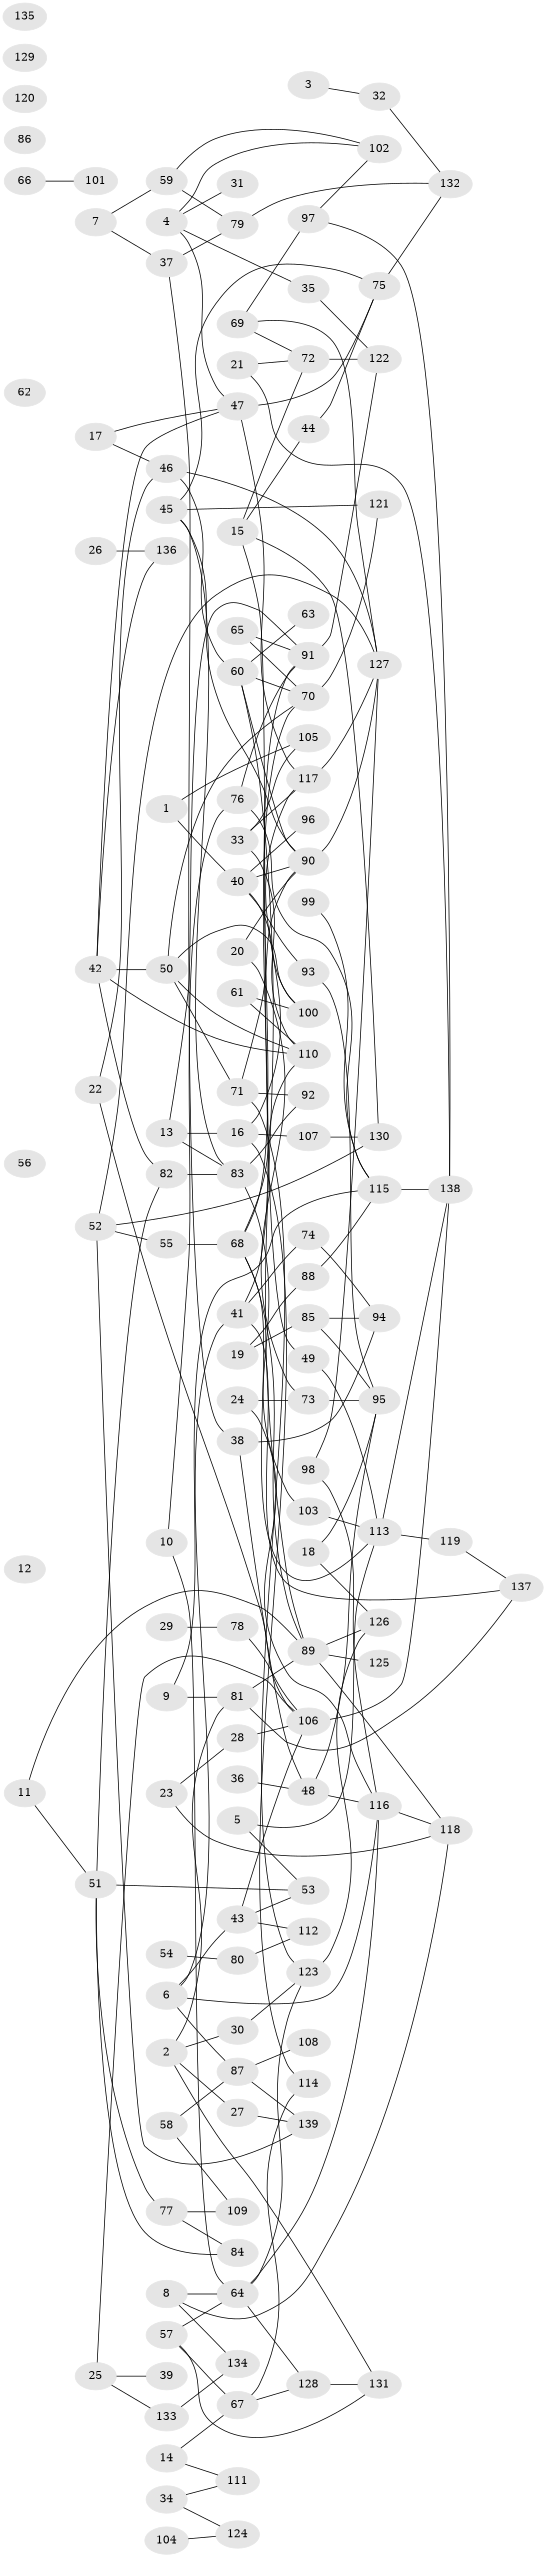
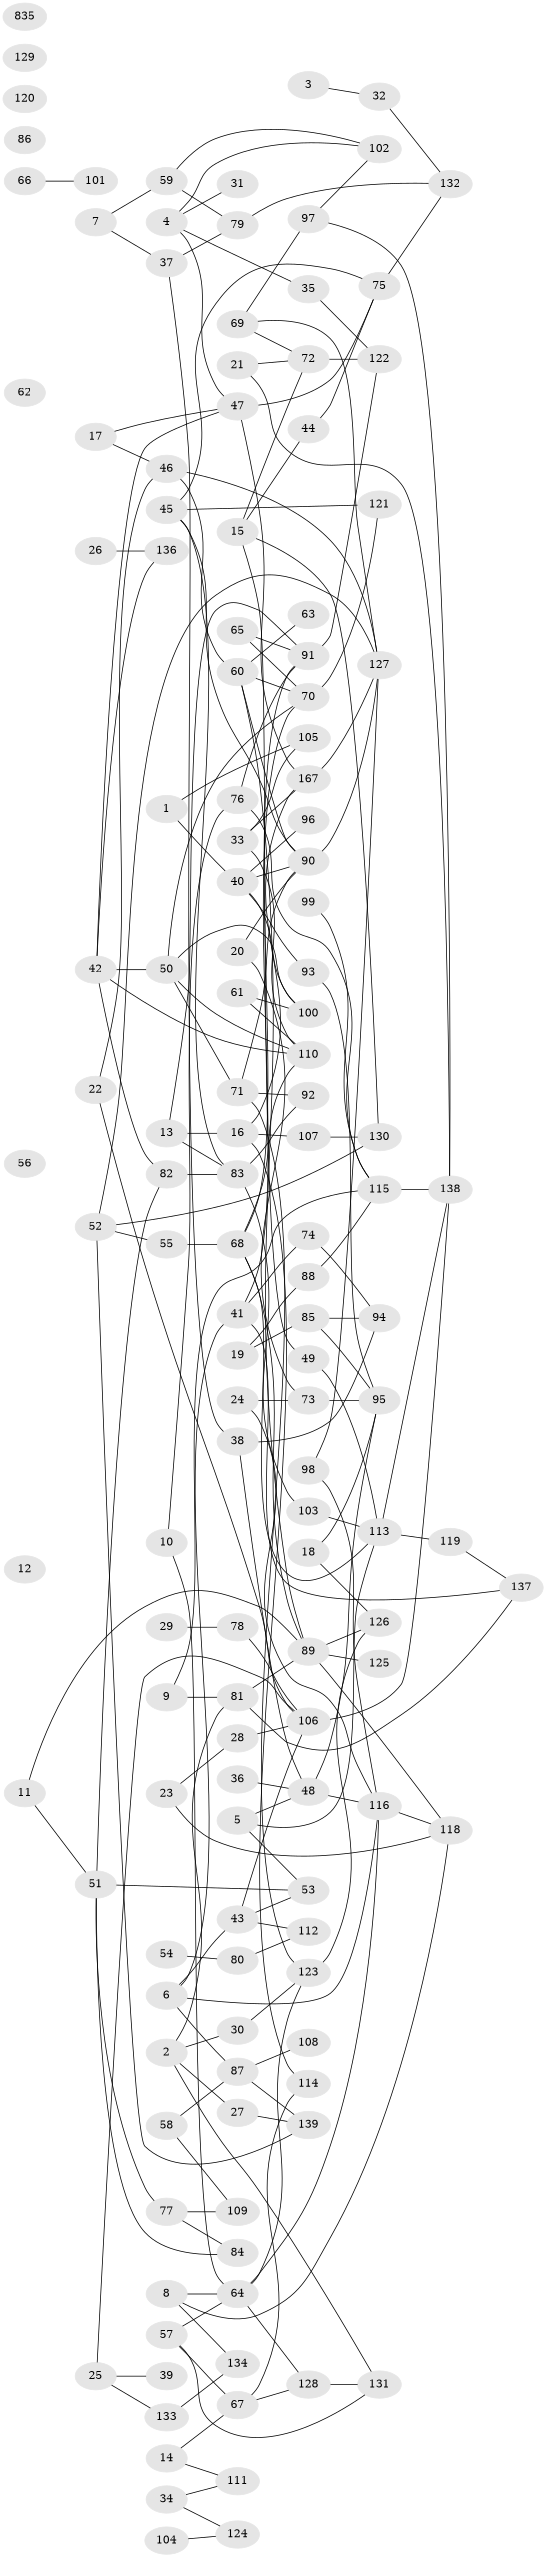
(25, 17) -> (25, 17)
(309, 779) -> (309, 779)
none -> (269, 1808)
